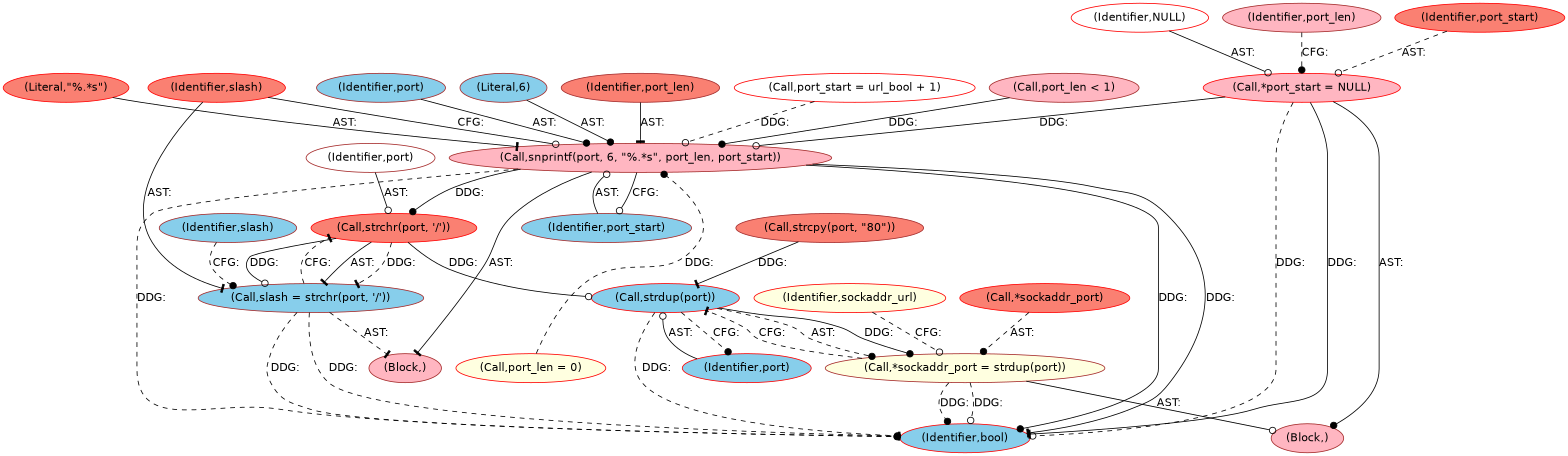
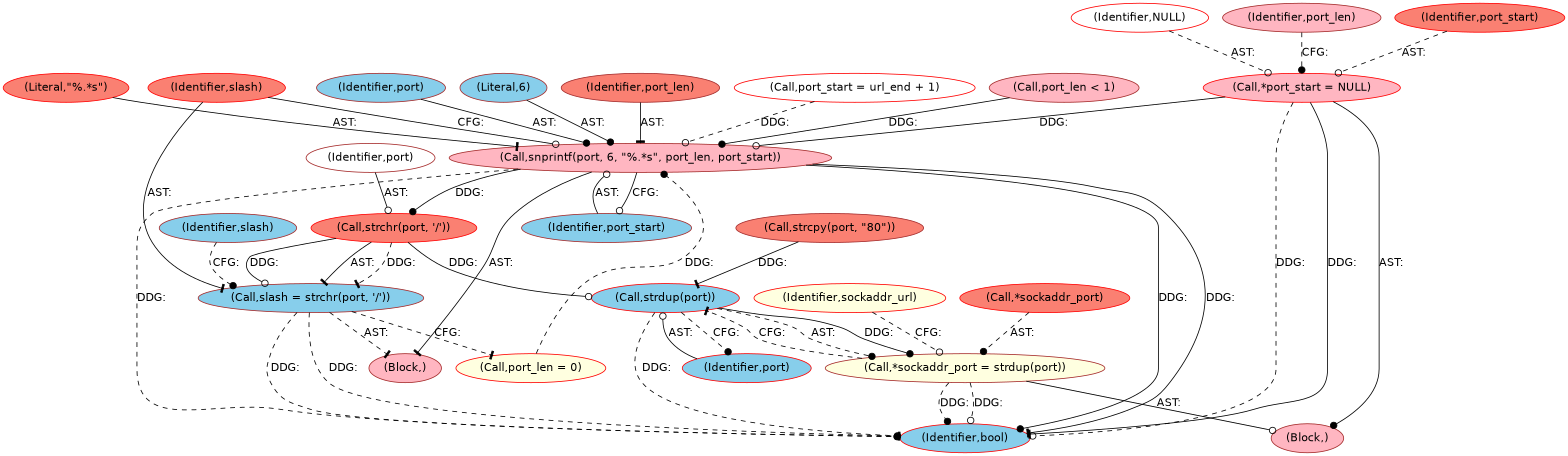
(1217, 51) -> (1217, 51)
(855, 88) -> (855, 88)
(305, 256) -> (420, 333)
